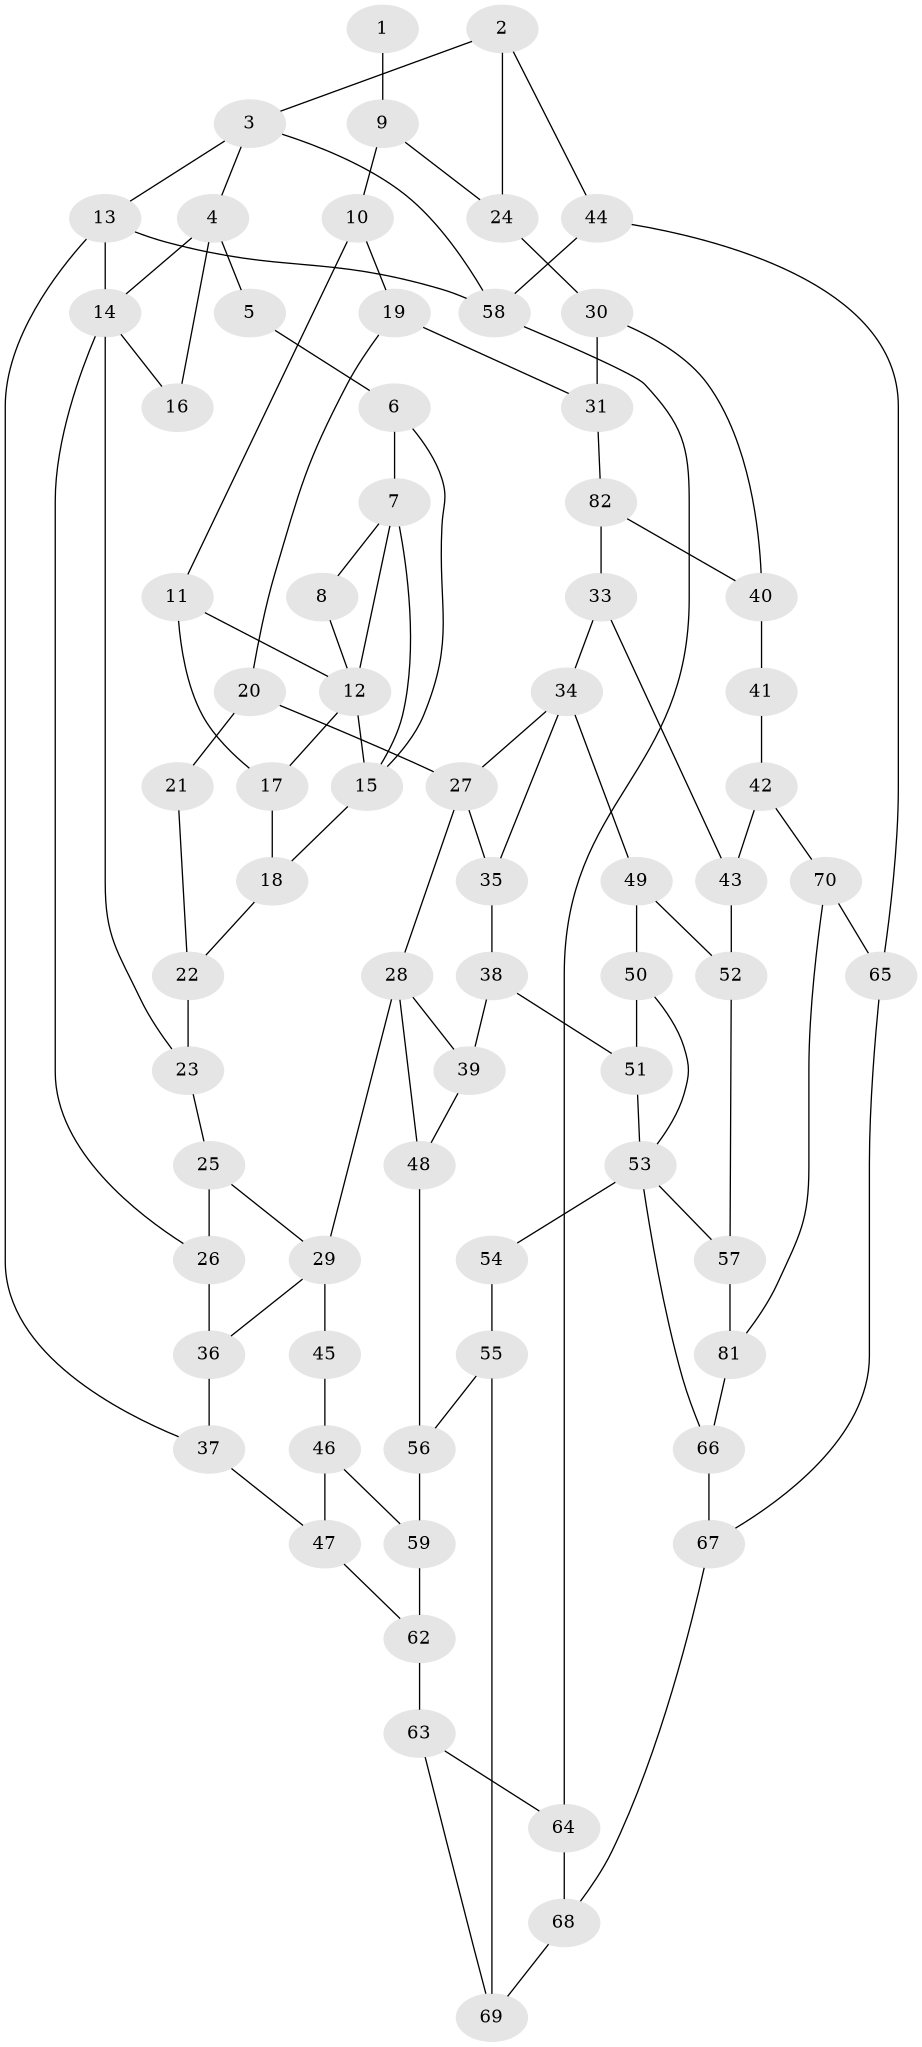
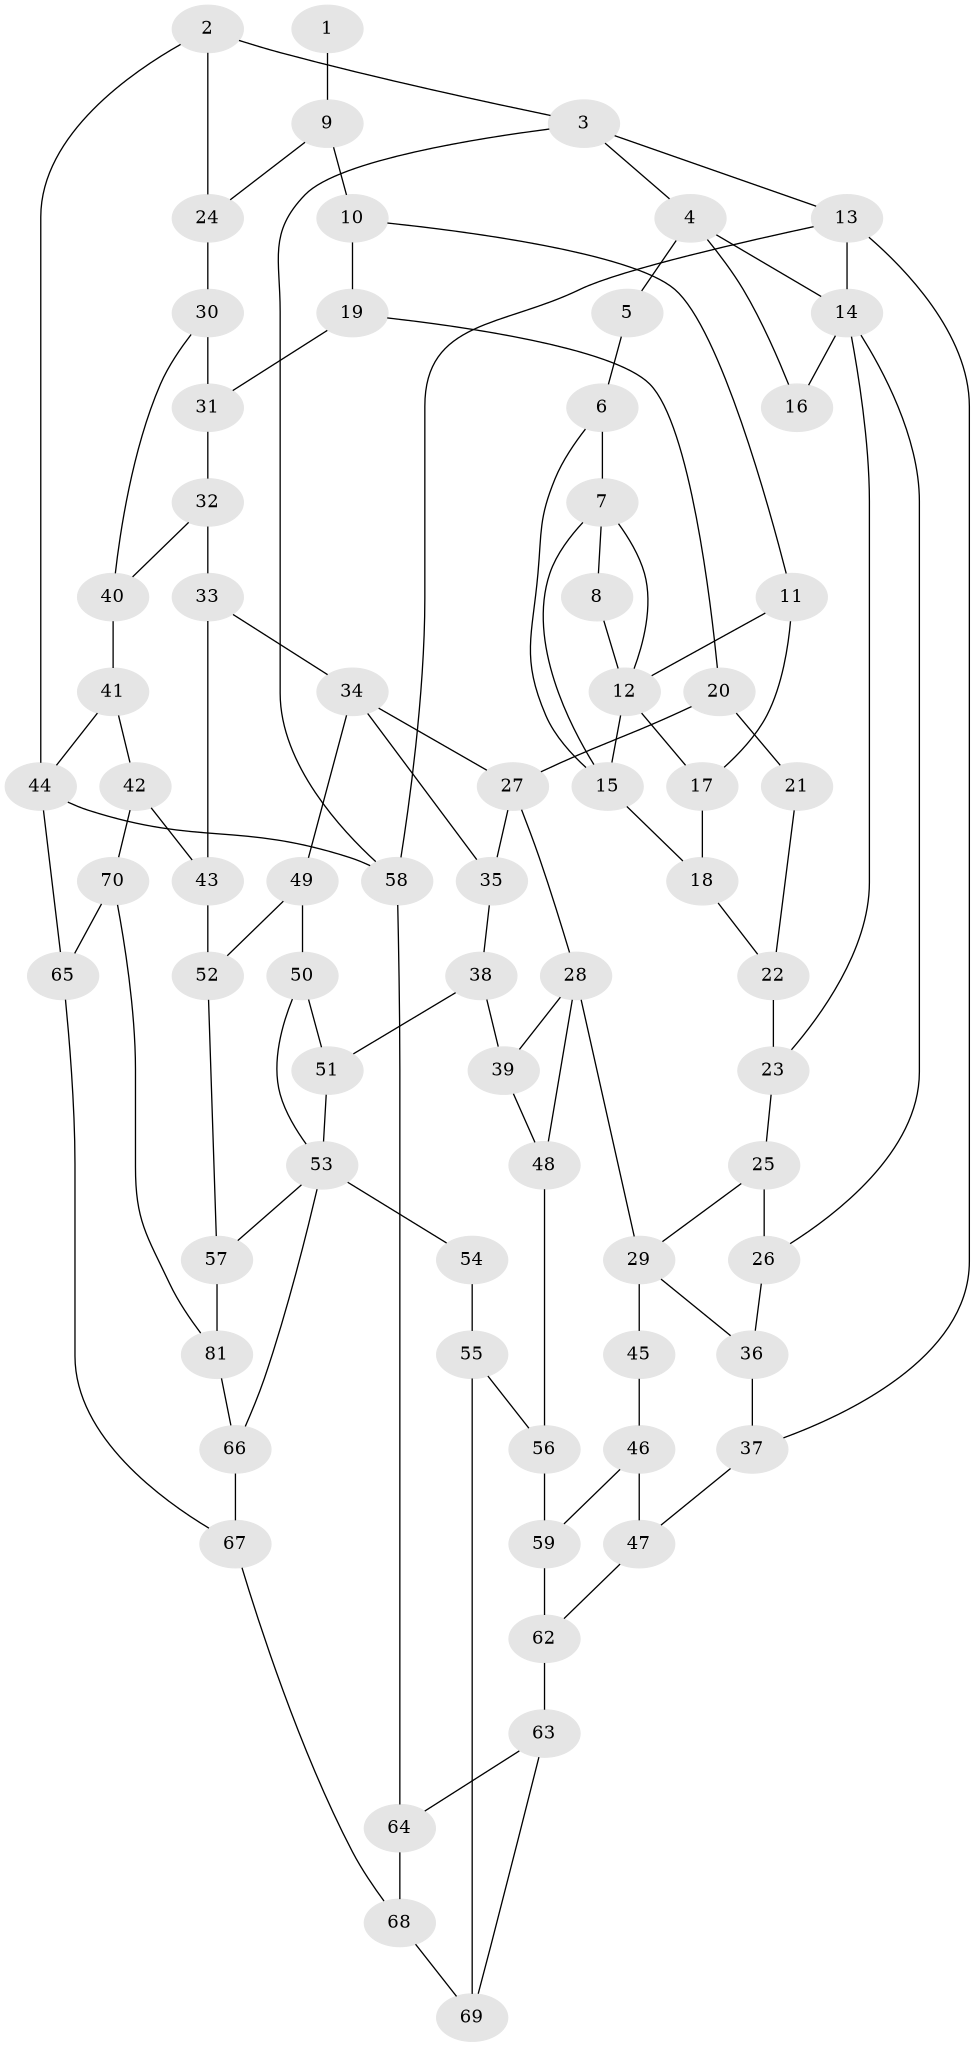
(601, 502) -> (208, 502)
none -> (77, 739)
